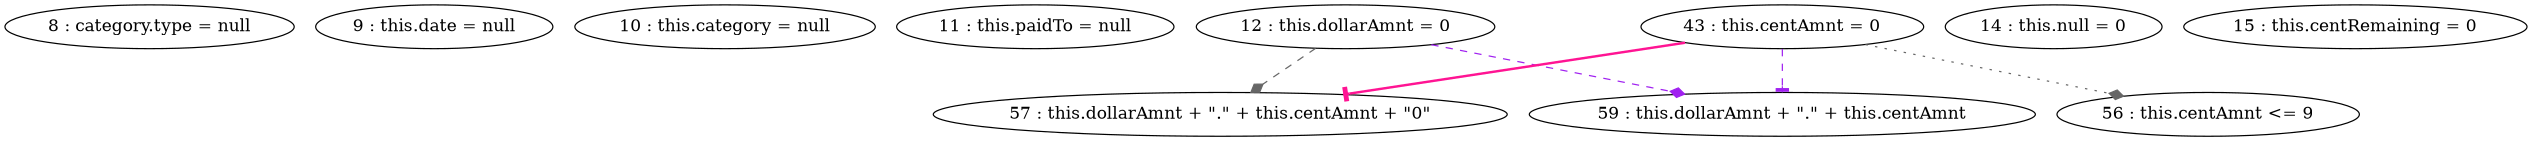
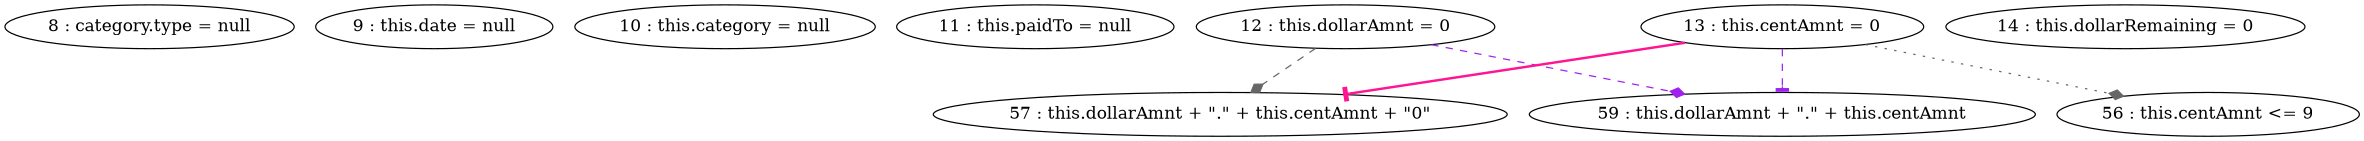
(1782, 27) -> (1782, 27)
(2054, 27) -> (2125, 27)
(2355, 27) -> none
